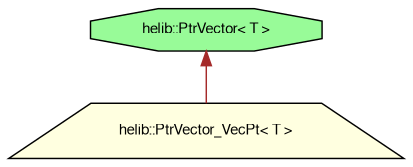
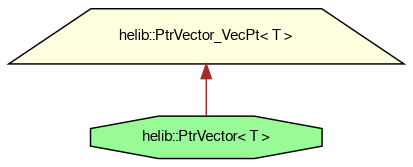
(206, 85) -> (206, 97)
